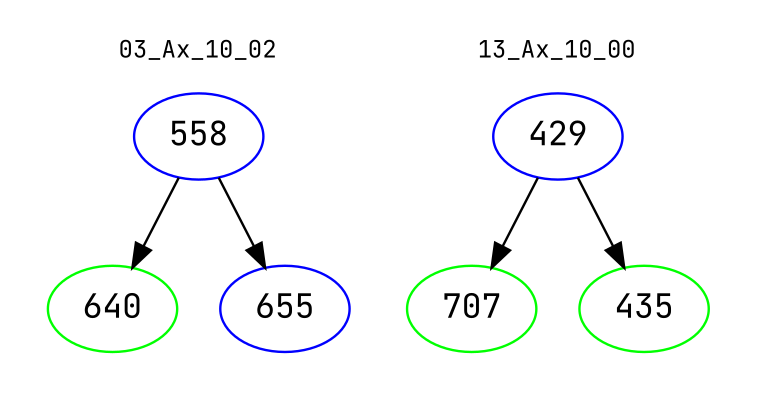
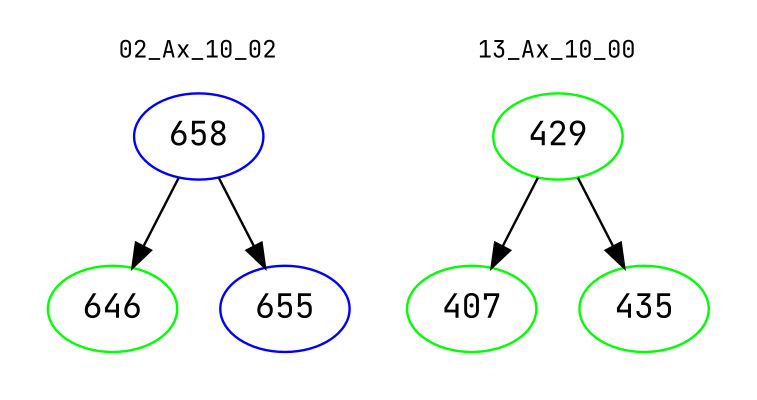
(199, 51) -> (199, 51)
(199, 136) -> (199, 136)
(558, 136) -> (558, 136)
(113, 309) -> (113, 309)
(472, 309) -> (472, 309)
